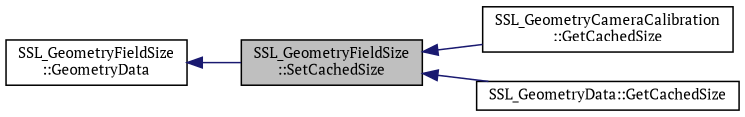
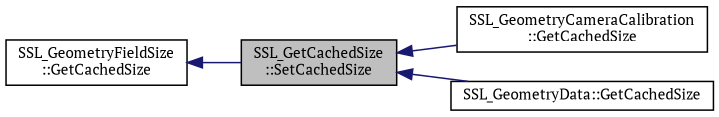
(97, 63) -> (97, 63)
(332, 63) -> (319, 63)
